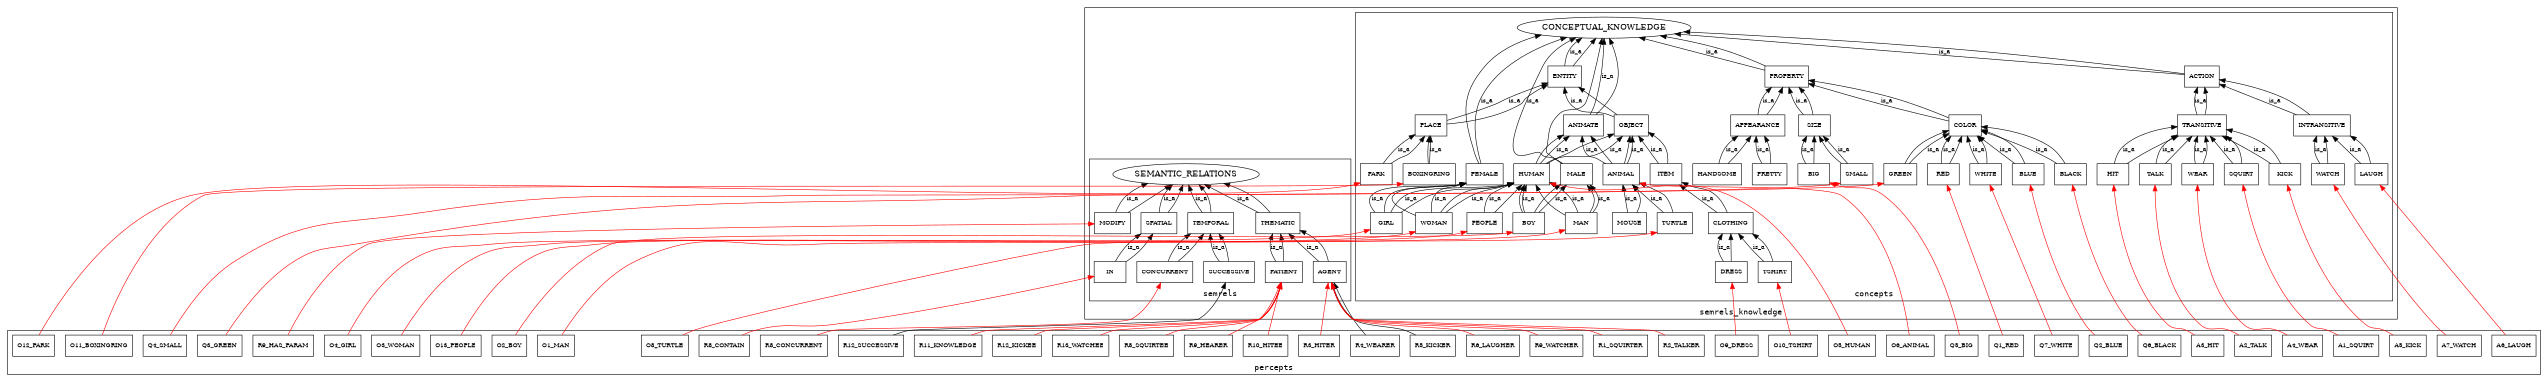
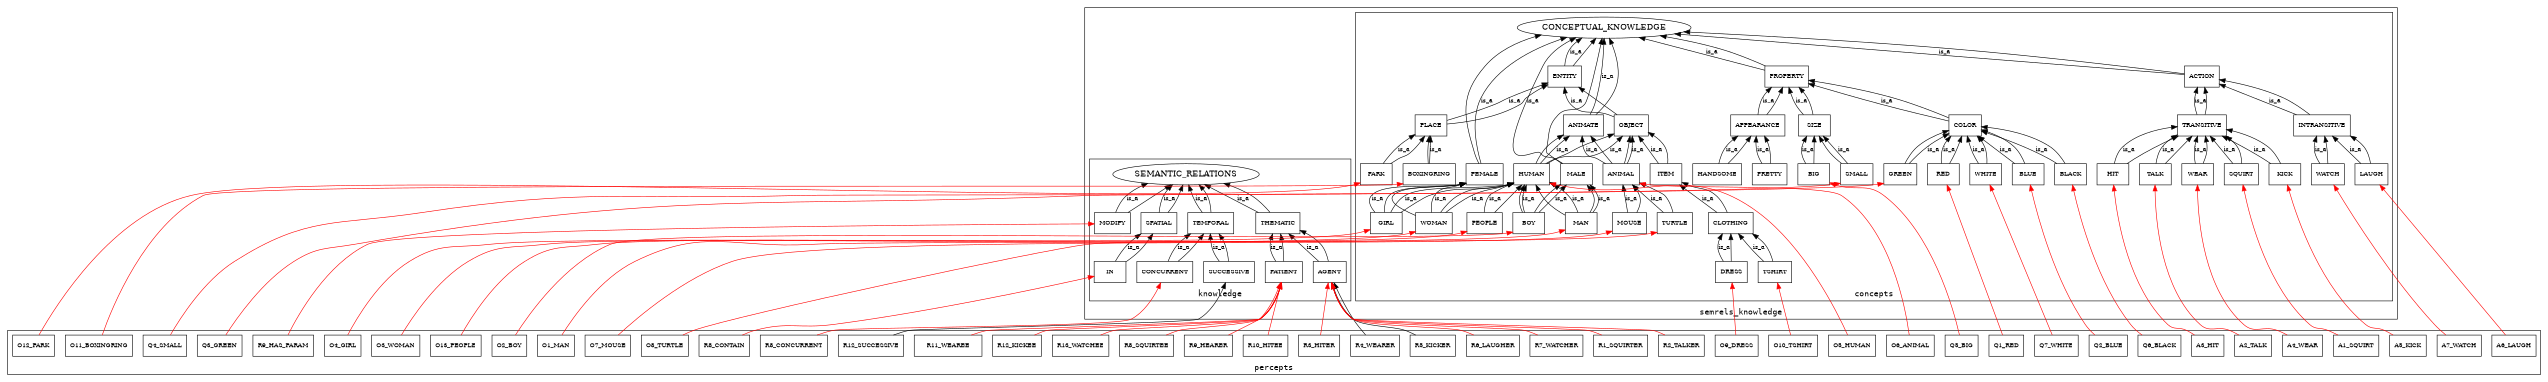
(1220, 294) -> (1220, 294)
none -> (608, 346)
(948, 346) -> (948, 346)
(1556, 346) -> (1556, 346)
